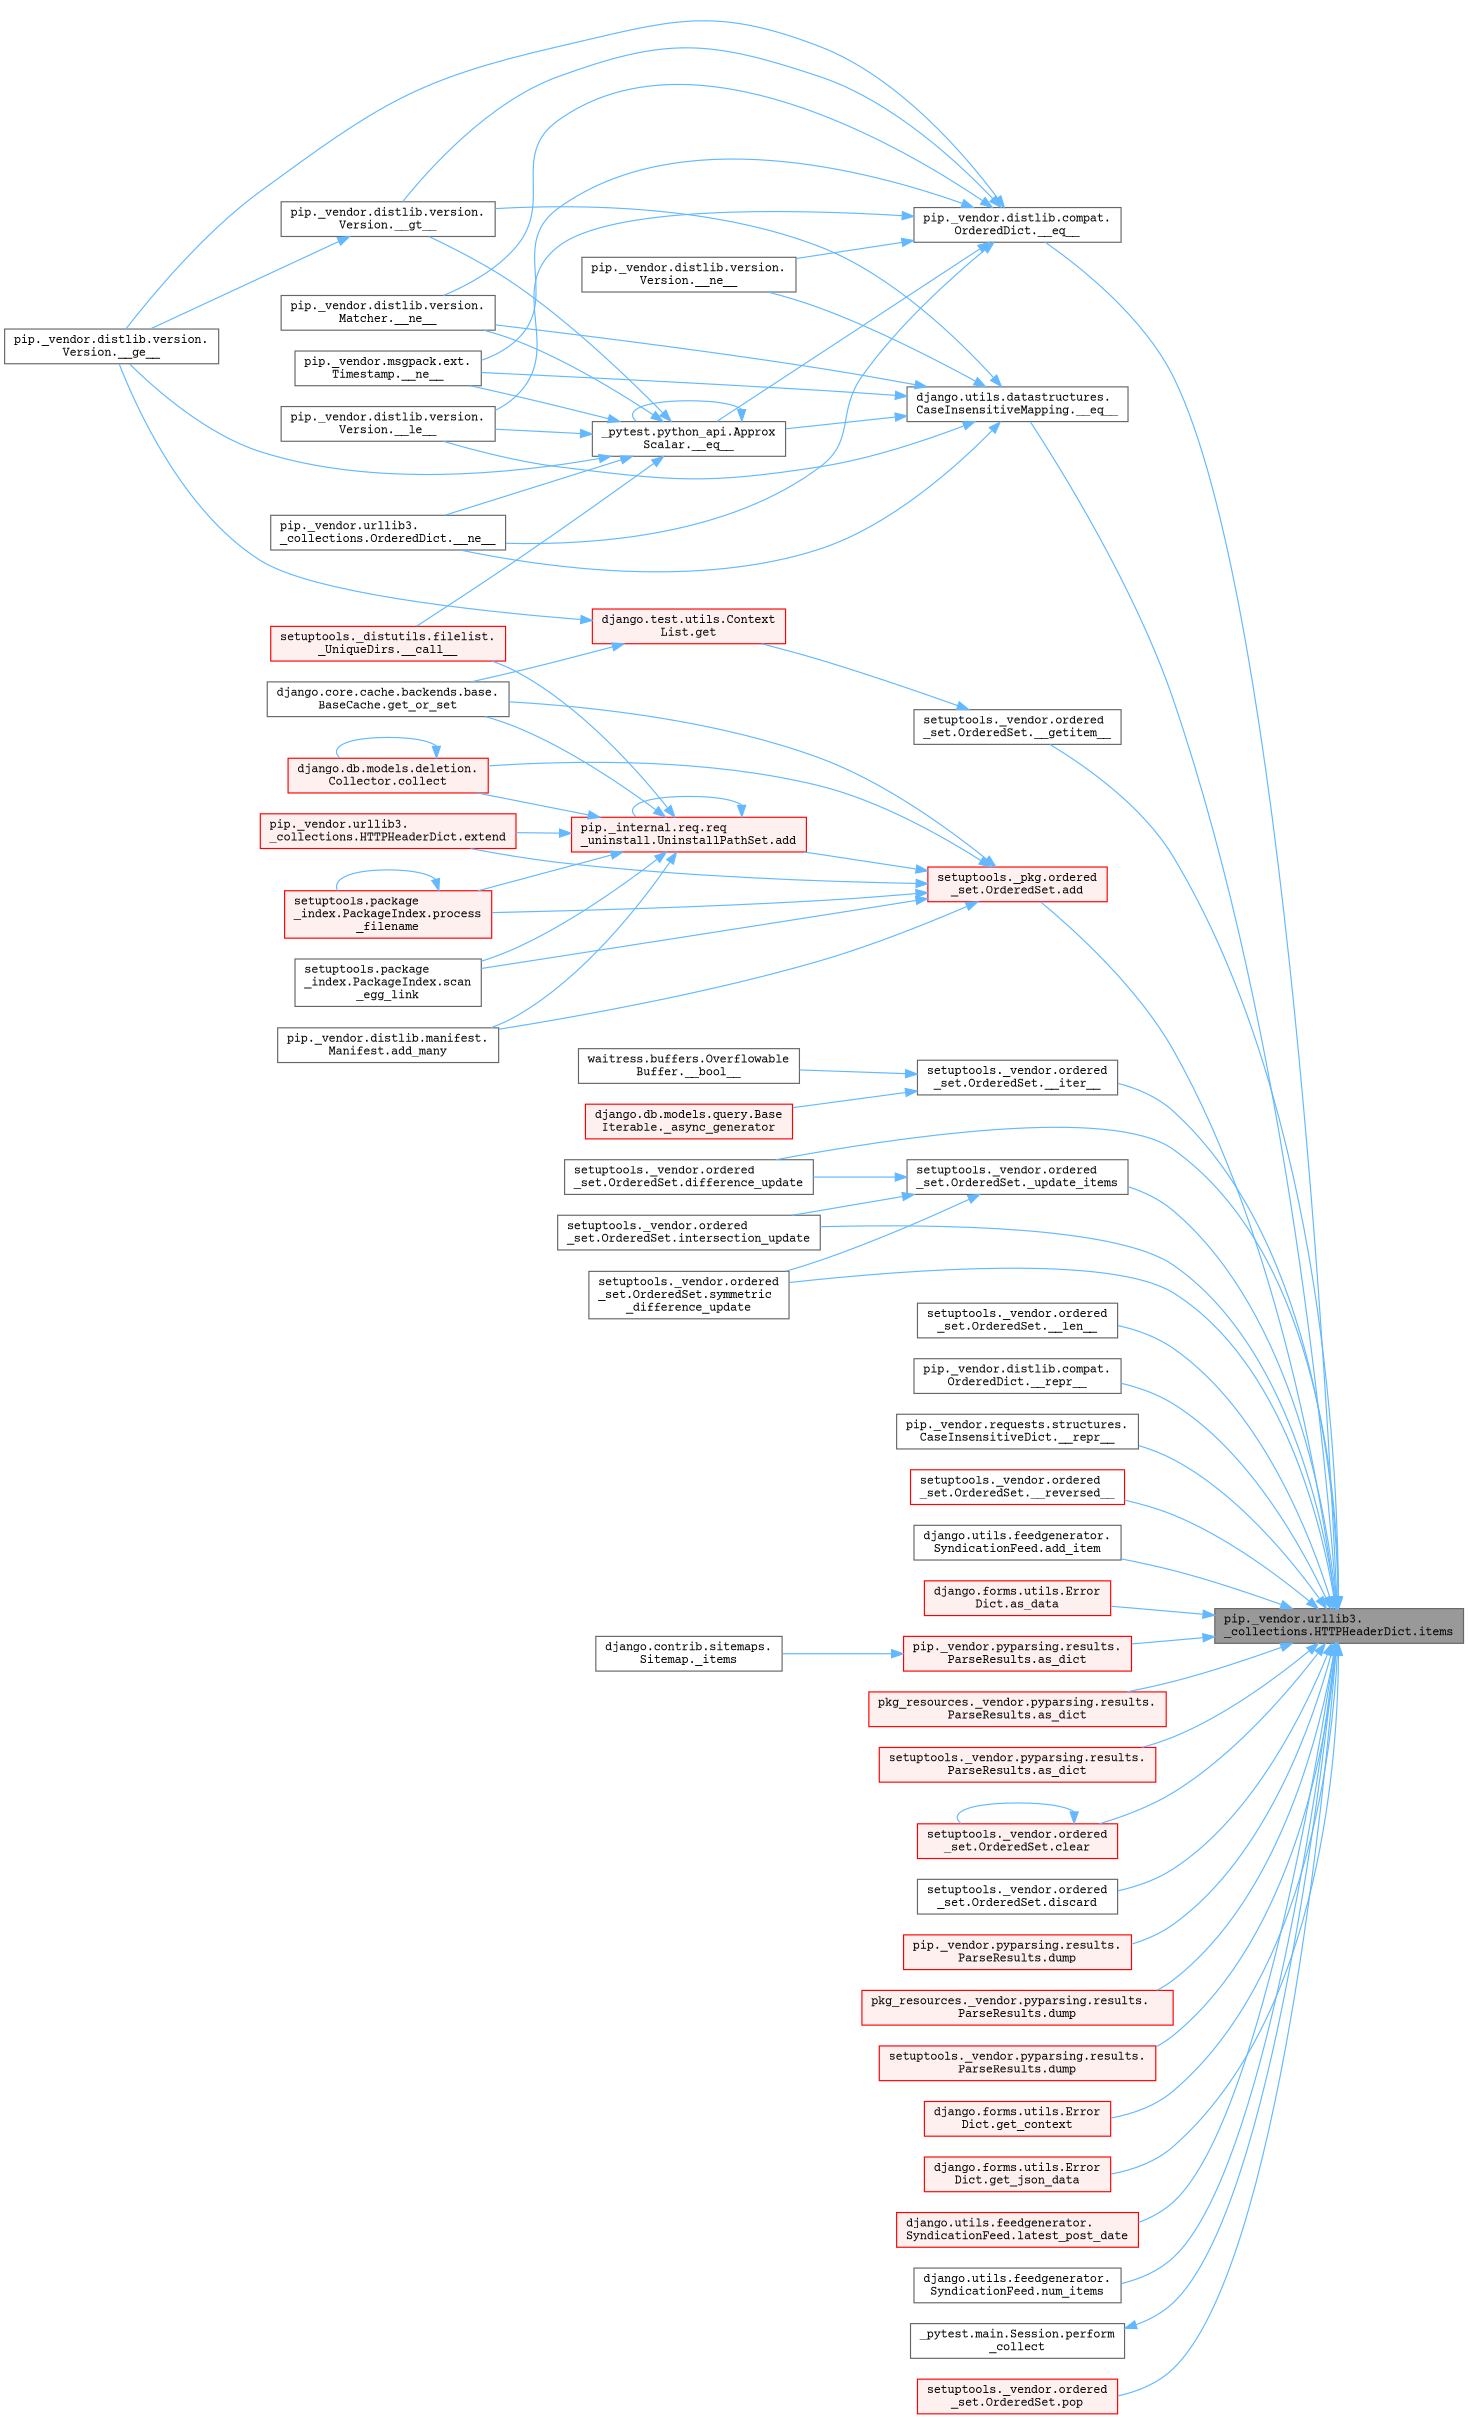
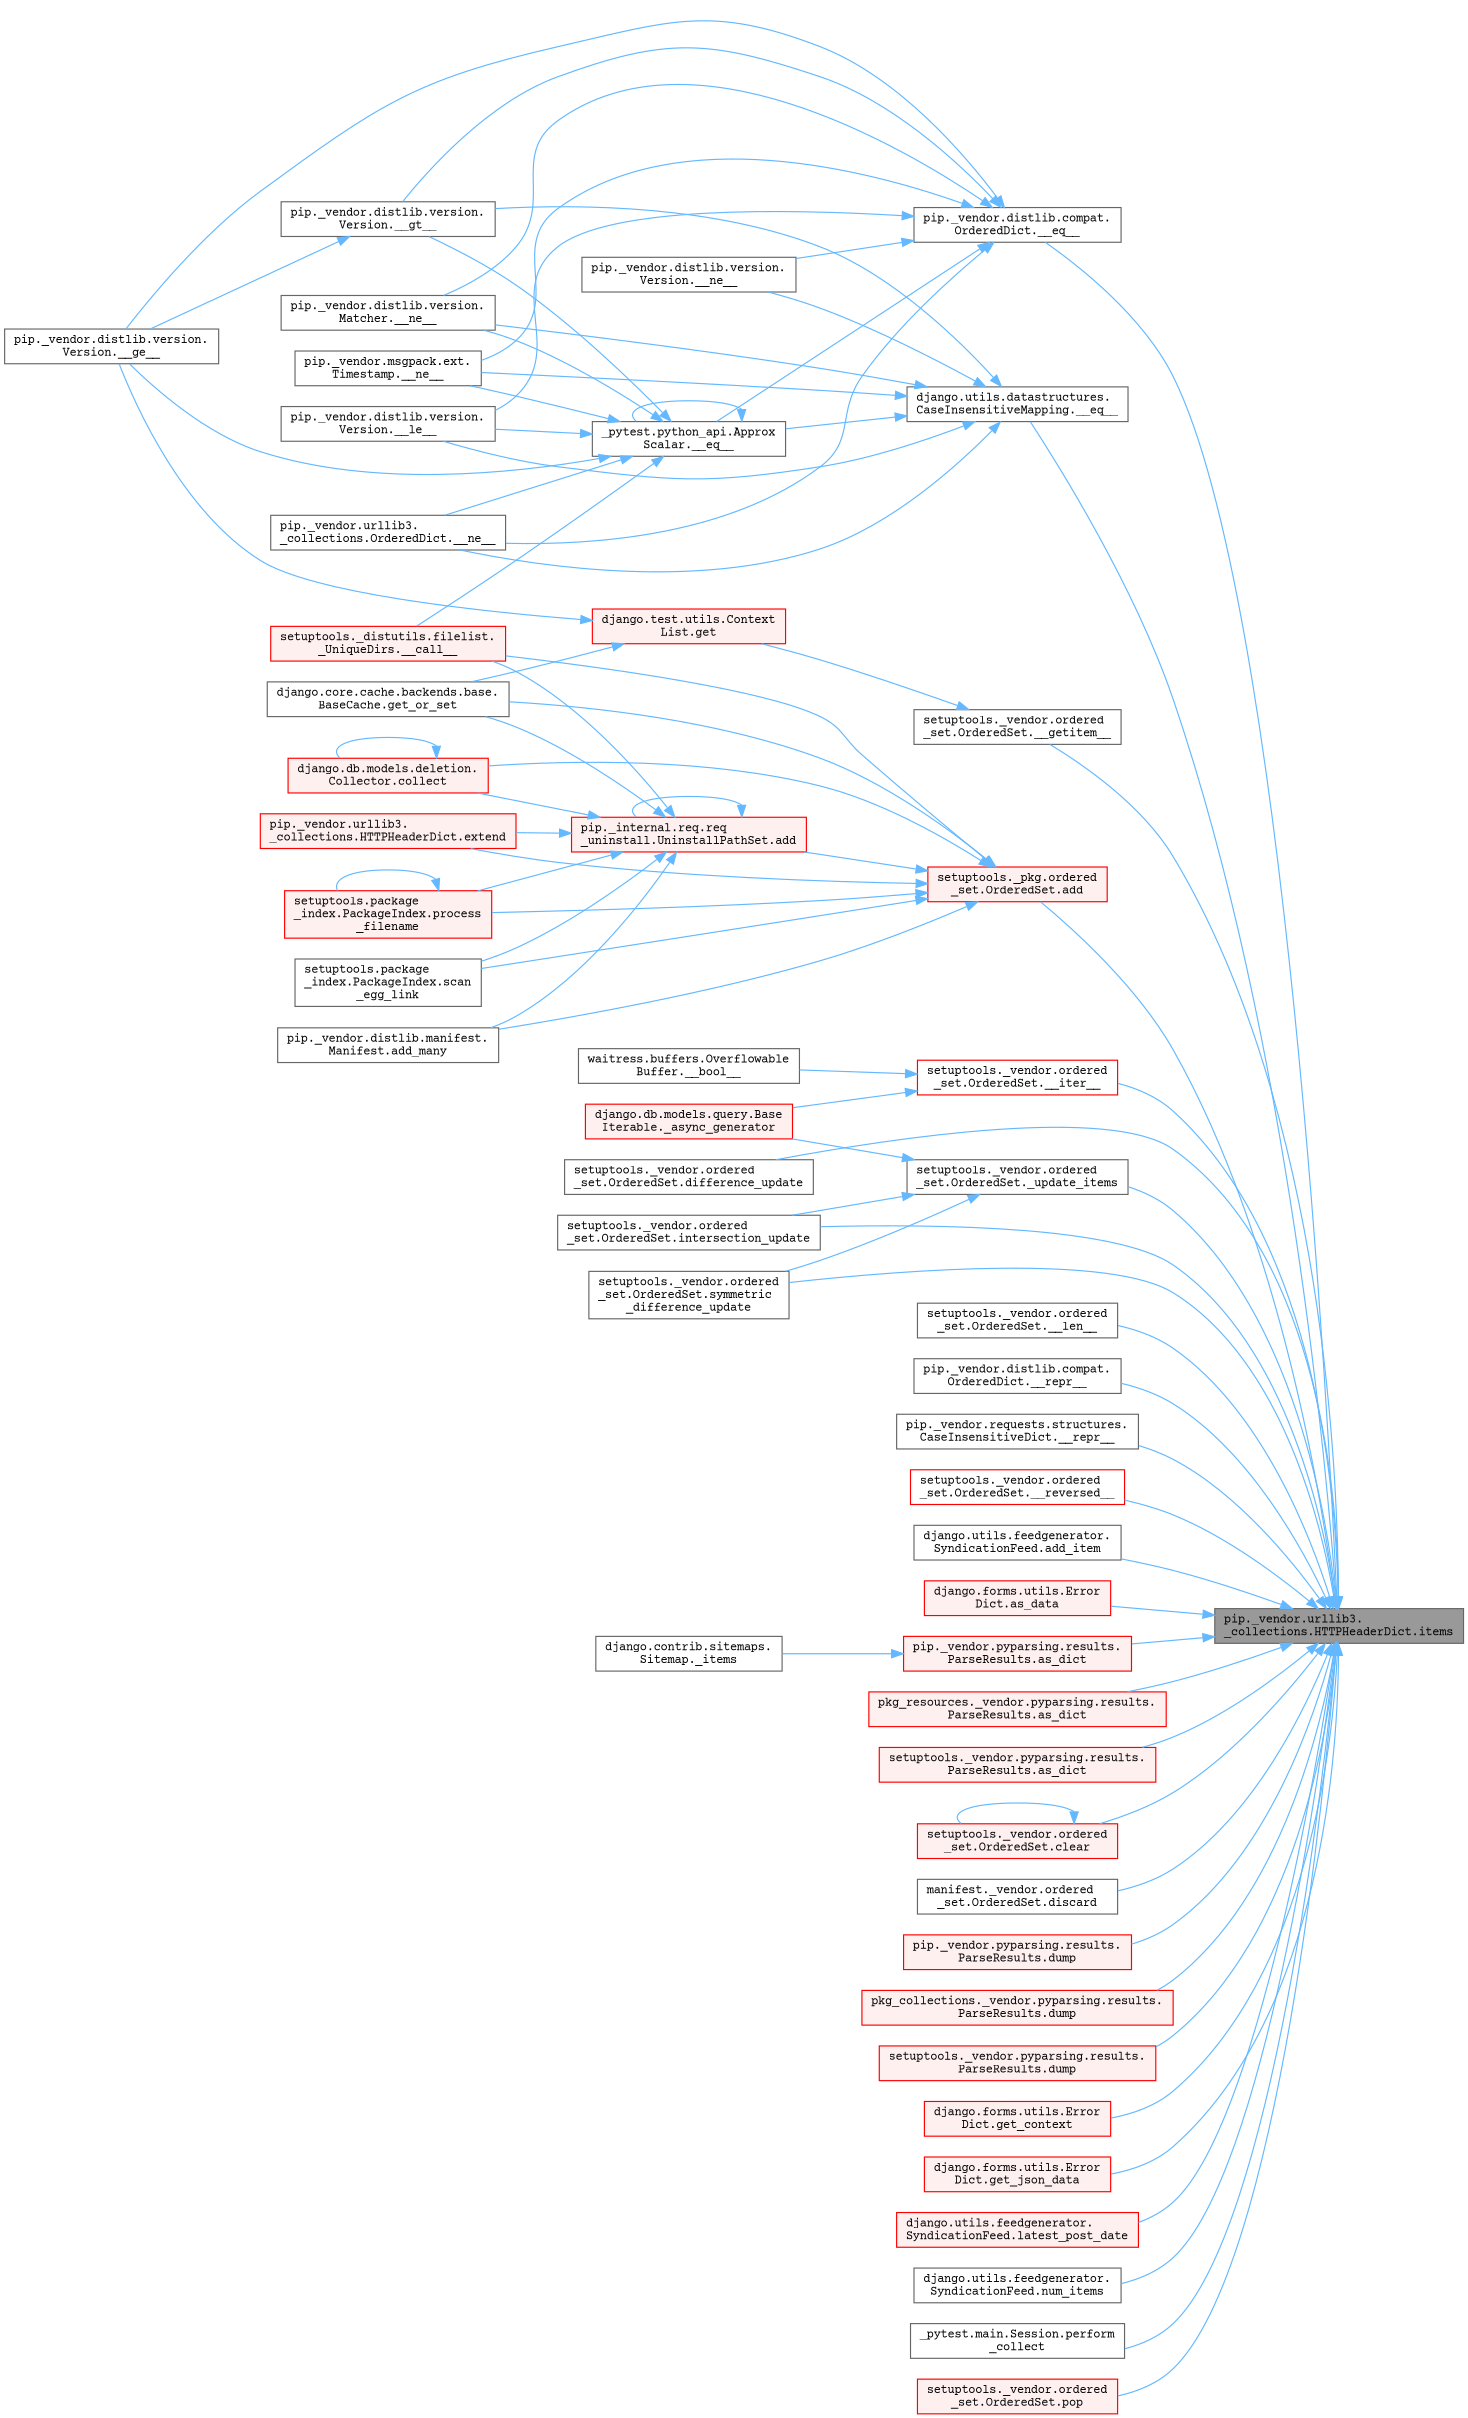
none -> (772, 700)
(1018, 1078) -> (1018, 1078)
(854, 1177) -> (867, 1152)
(1018, 1897) -> (1018, 1897)
(1282, 2004) -> (1282, 2026)
(1018, 2008) -> (1018, 2008)
